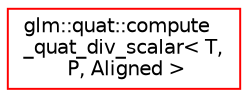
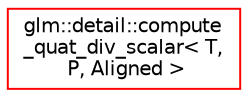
(124, 49) -> (124, 49)
